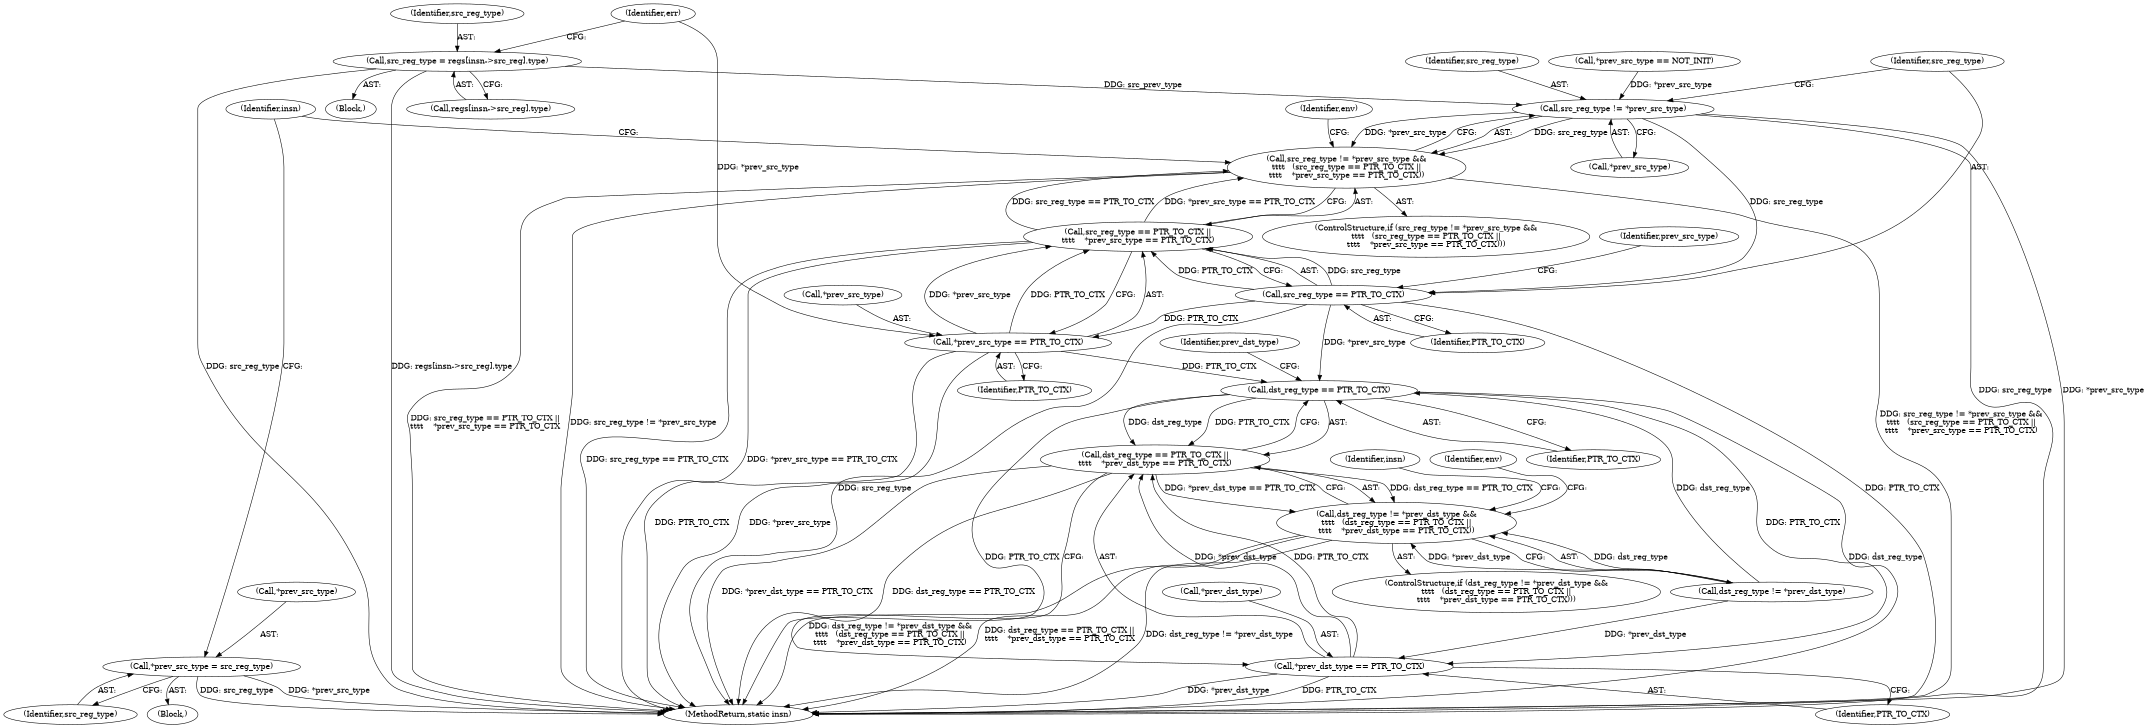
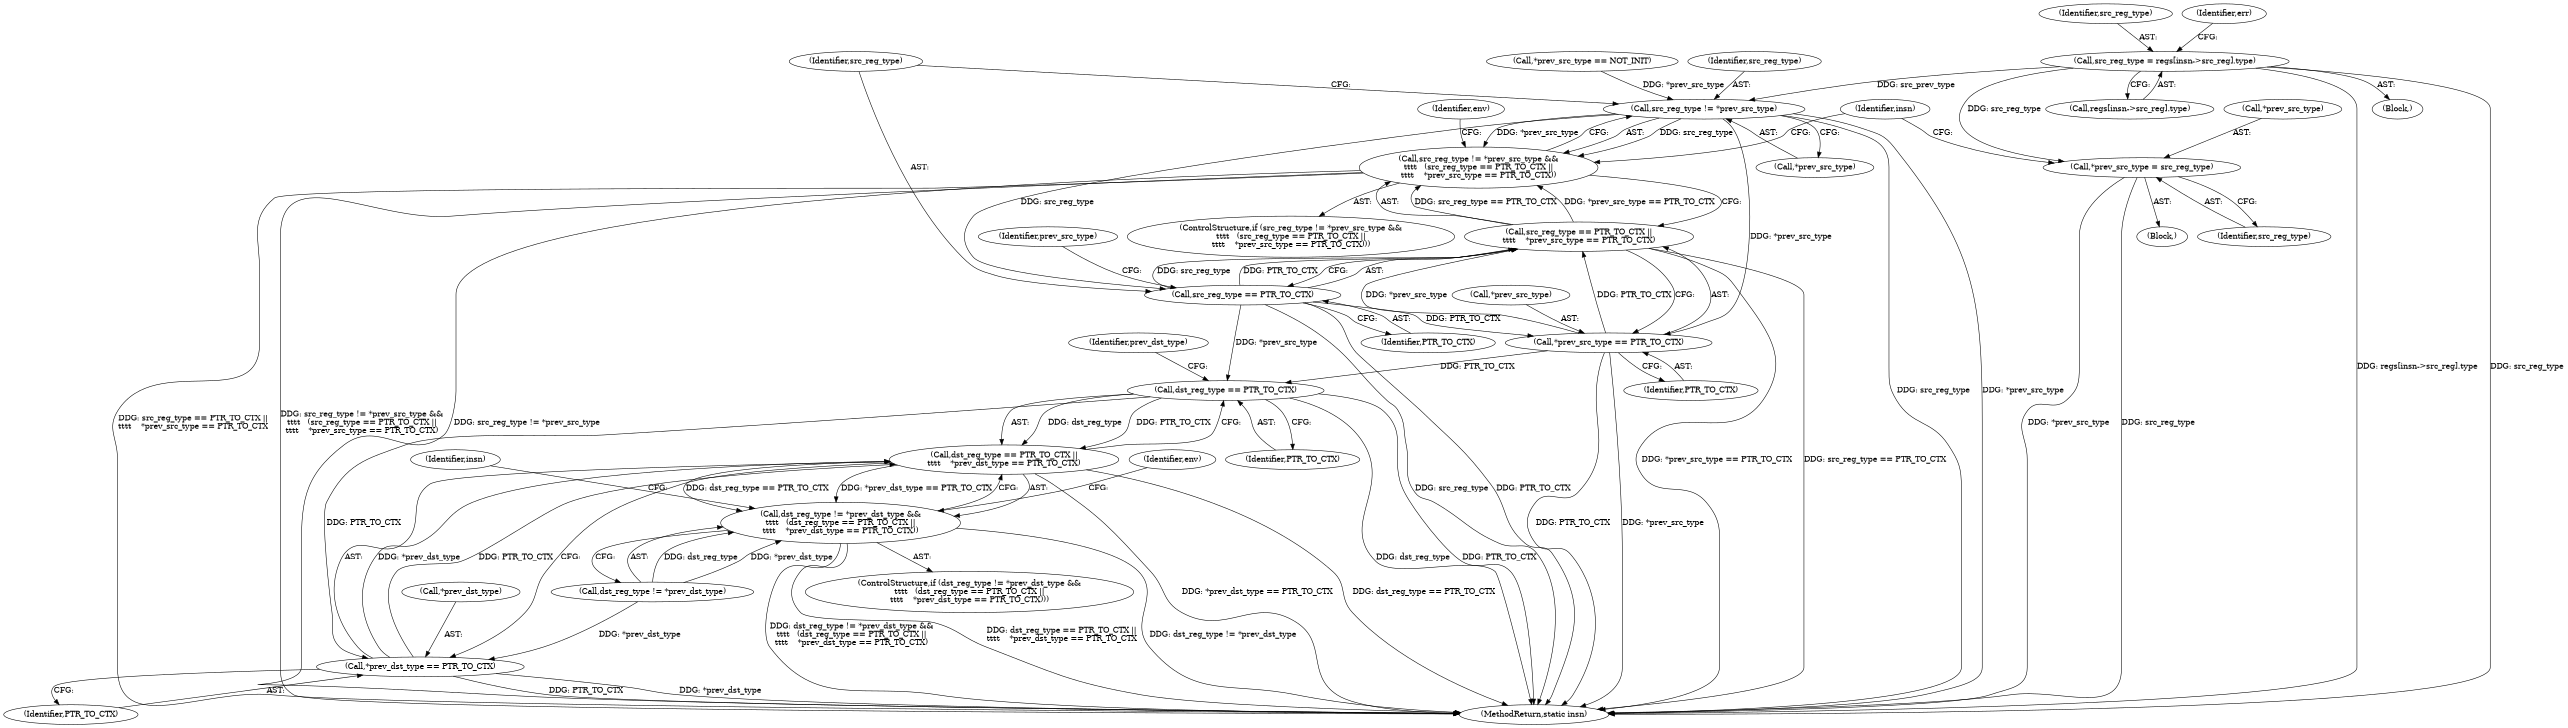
none -> (1962, 109)
(718, 246) -> (1749, 245)
(1630, 425) -> none
